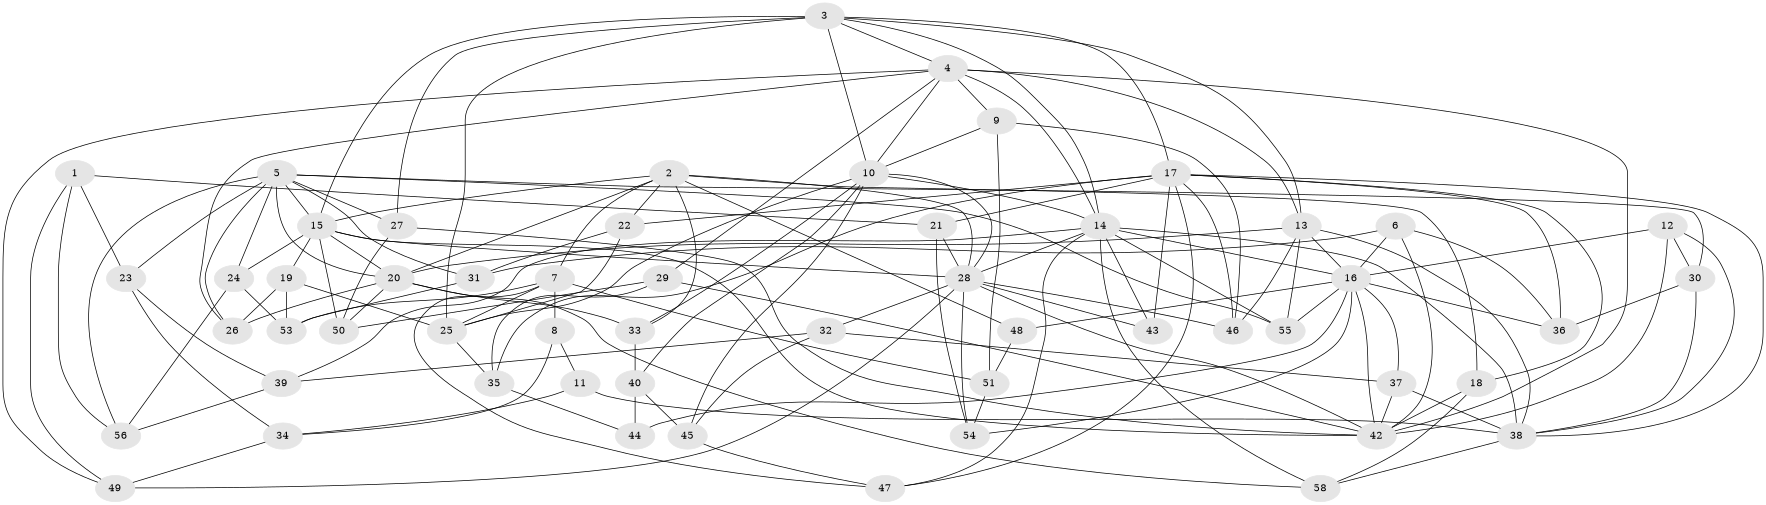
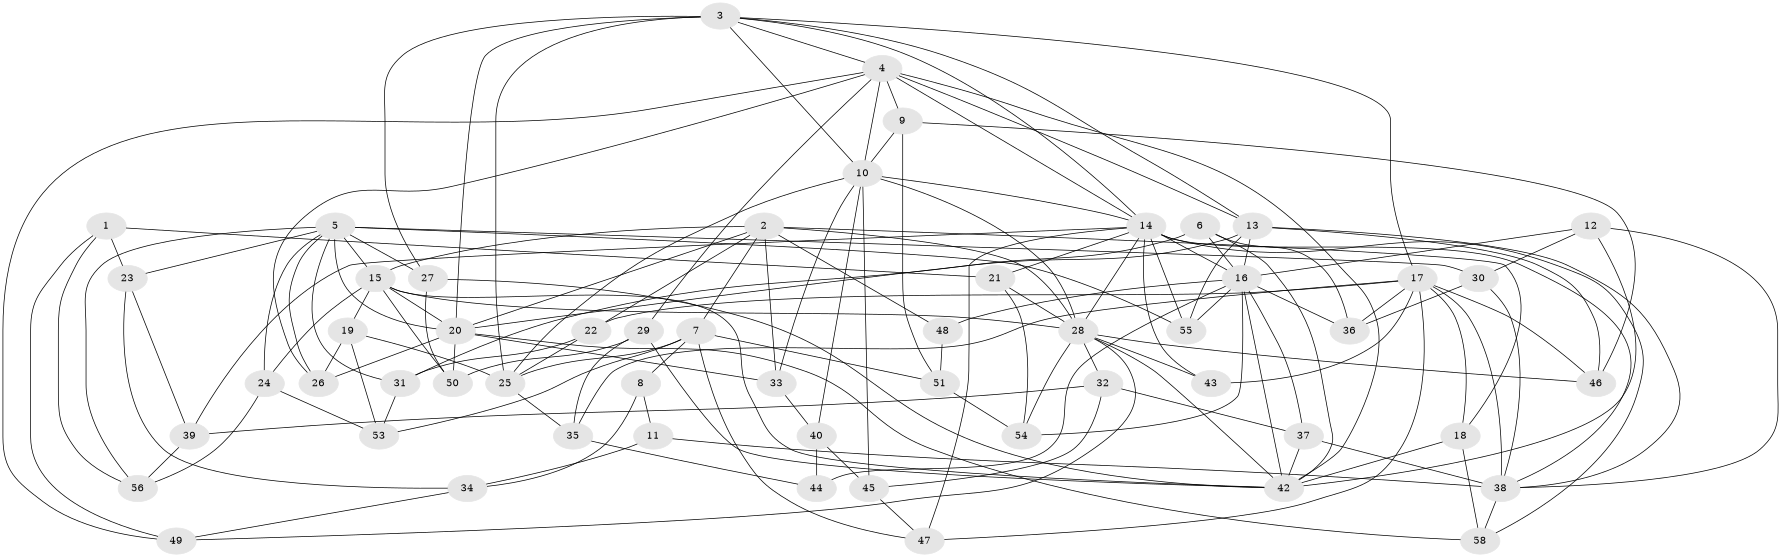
(518, 31) -> (478, 76)
(1054, 200) -> (1088, 246)
